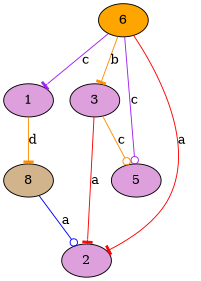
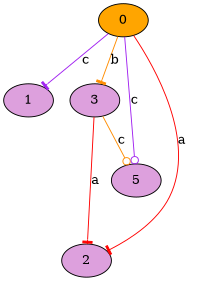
(123, 20) -> (123, 20)
(29, 180) -> none
